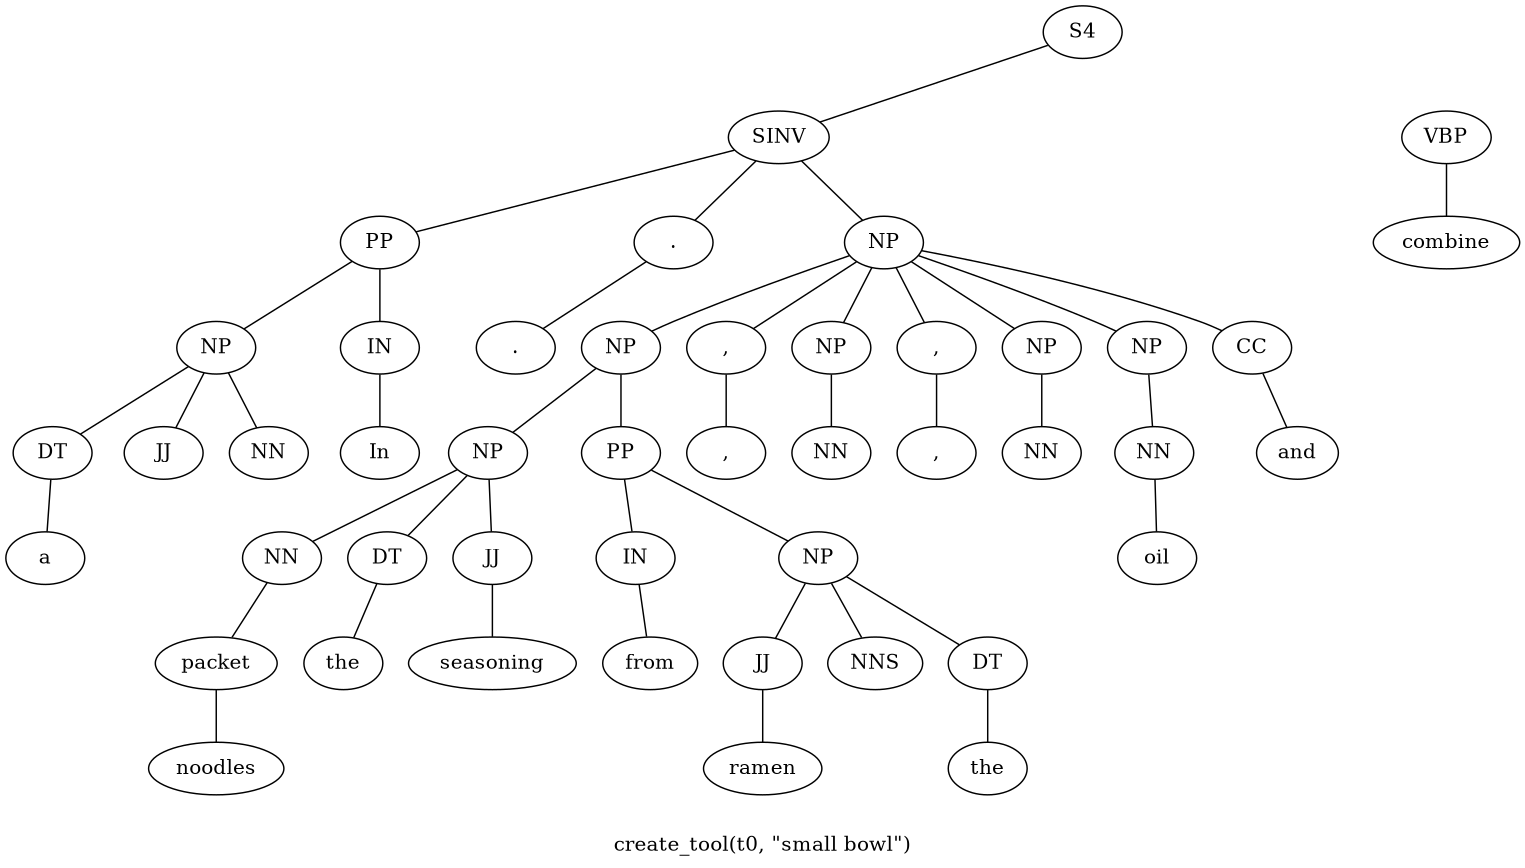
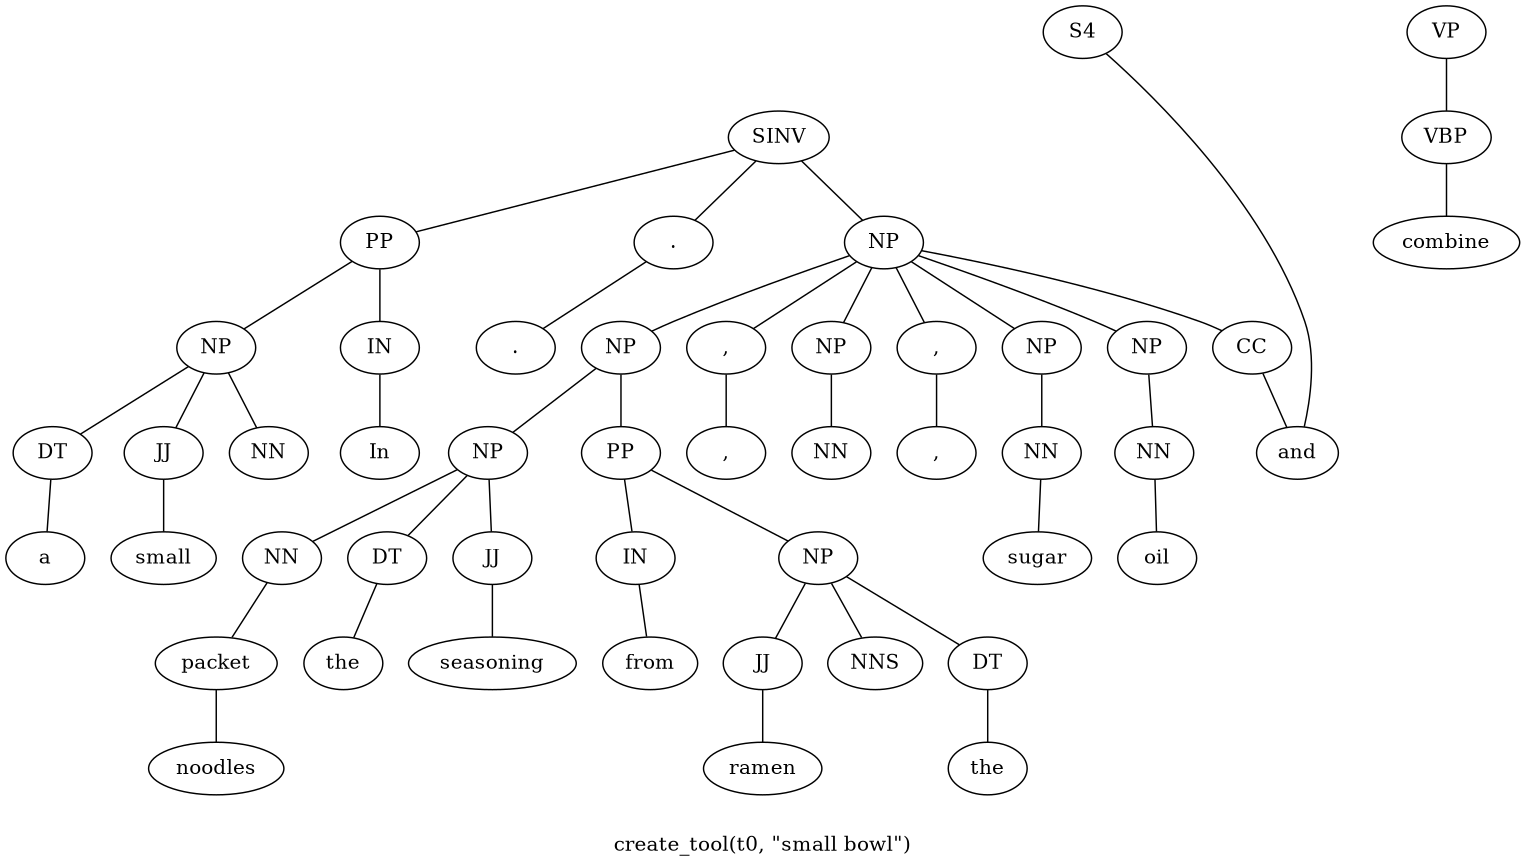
none -> (1447, 32)
(934, 84) -> (1252, 219)
none -> (164, 558)
none -> (1037, 558)
